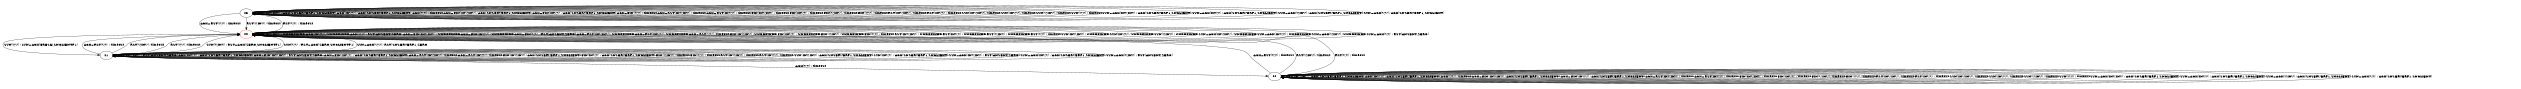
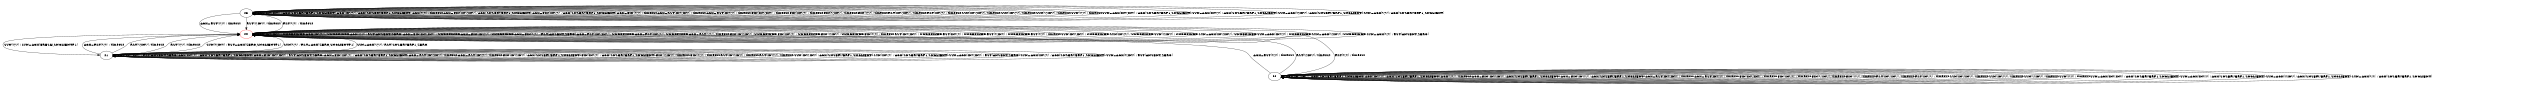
(689, 66) -> none
